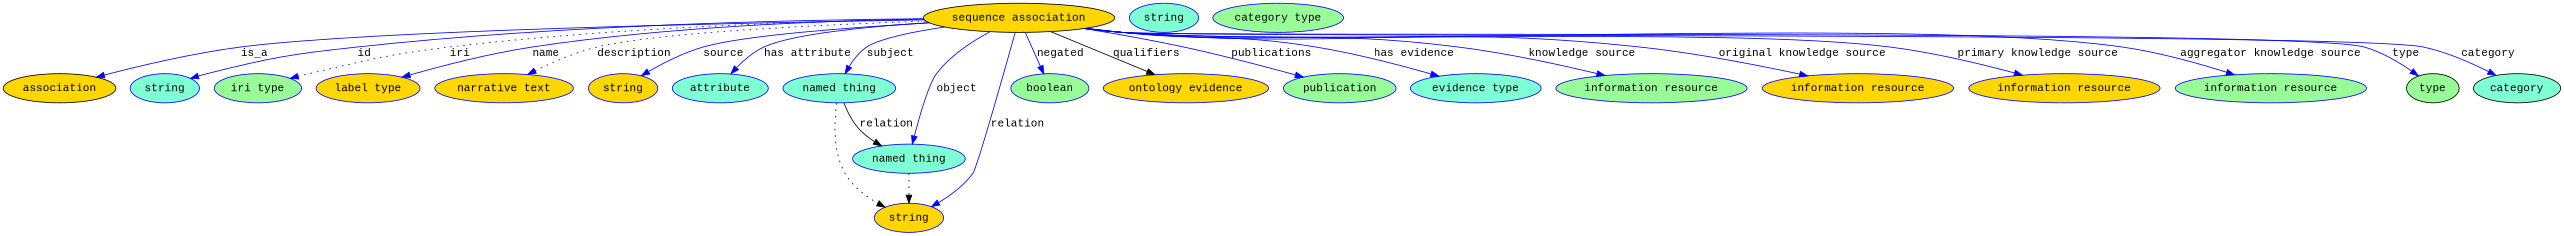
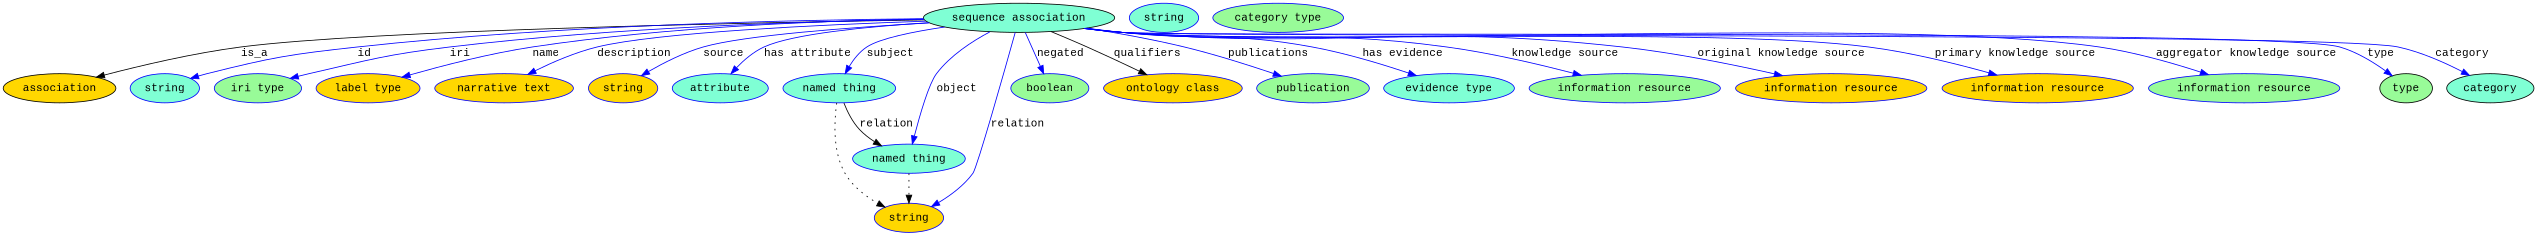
(1019, 18) -> (1019, 18)
(471, 32) -> (471, 32)
(594, 33) -> (594, 33)
(668, 36) -> (668, 36)
(1186, 88) -> (1173, 88)
